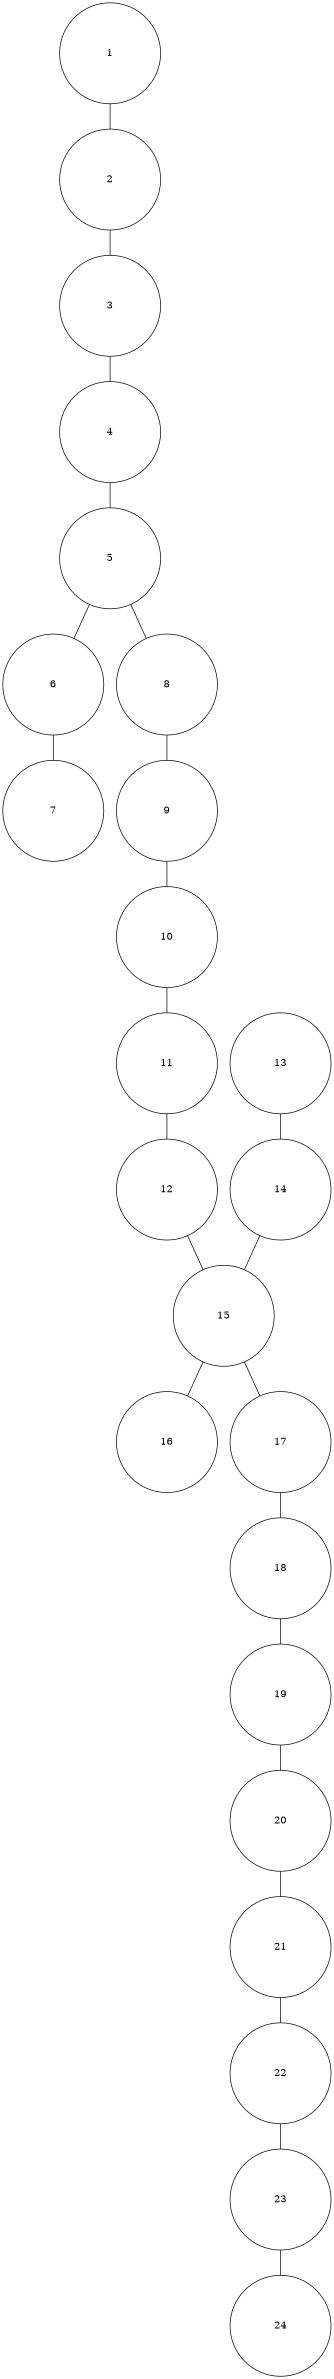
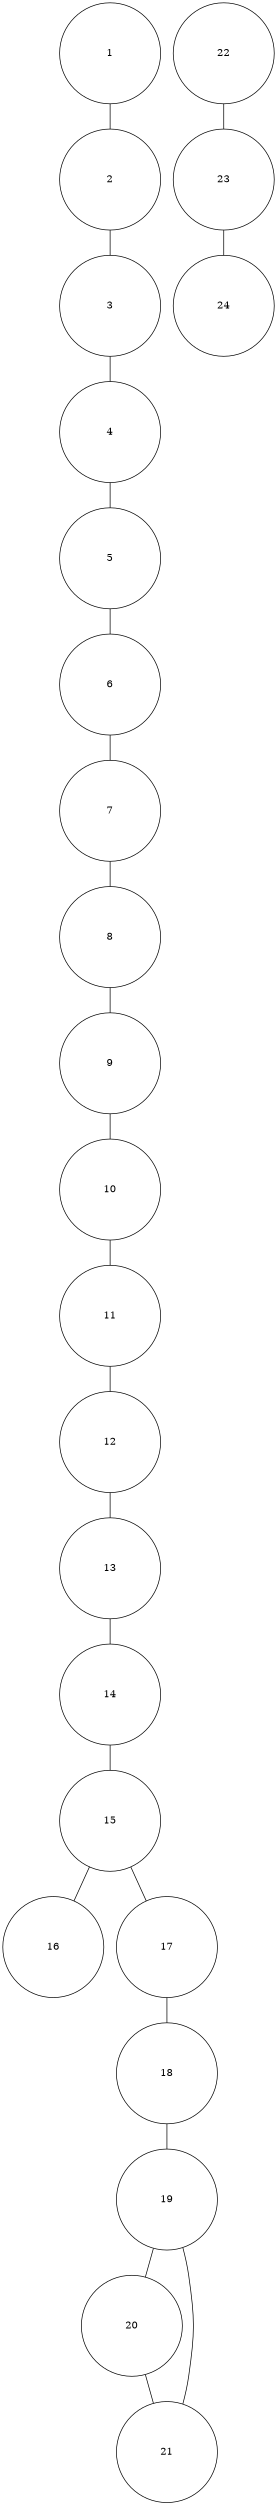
(139, 621) -> (110, 874)
(195, 1253) -> (110, 1505)
(281, 2010) -> (193, 2326)
